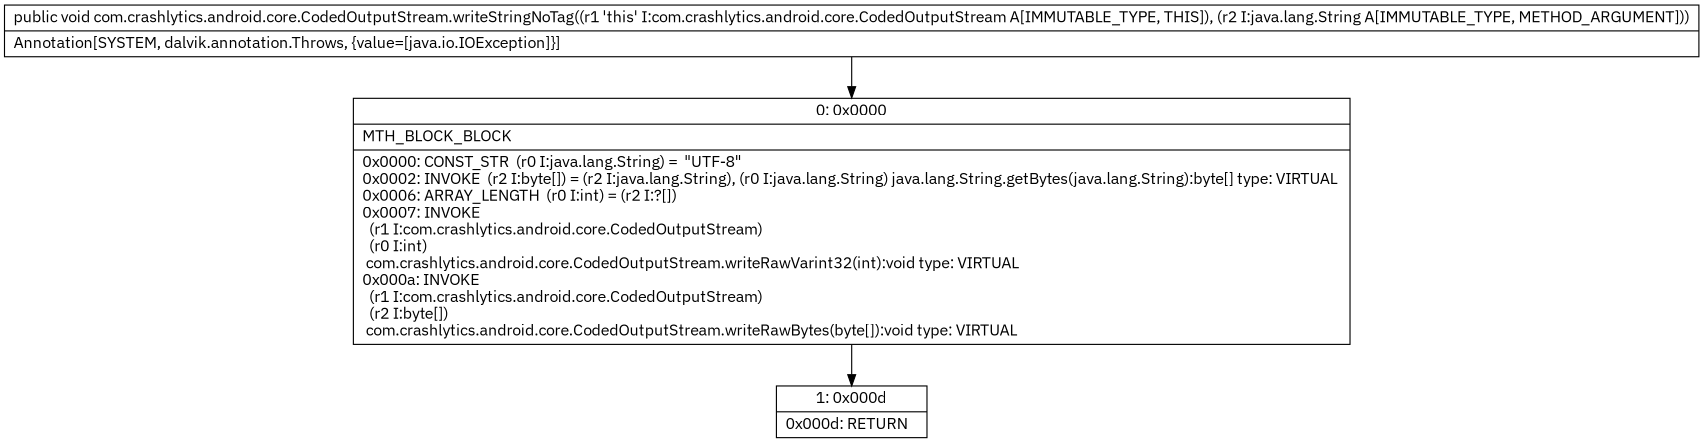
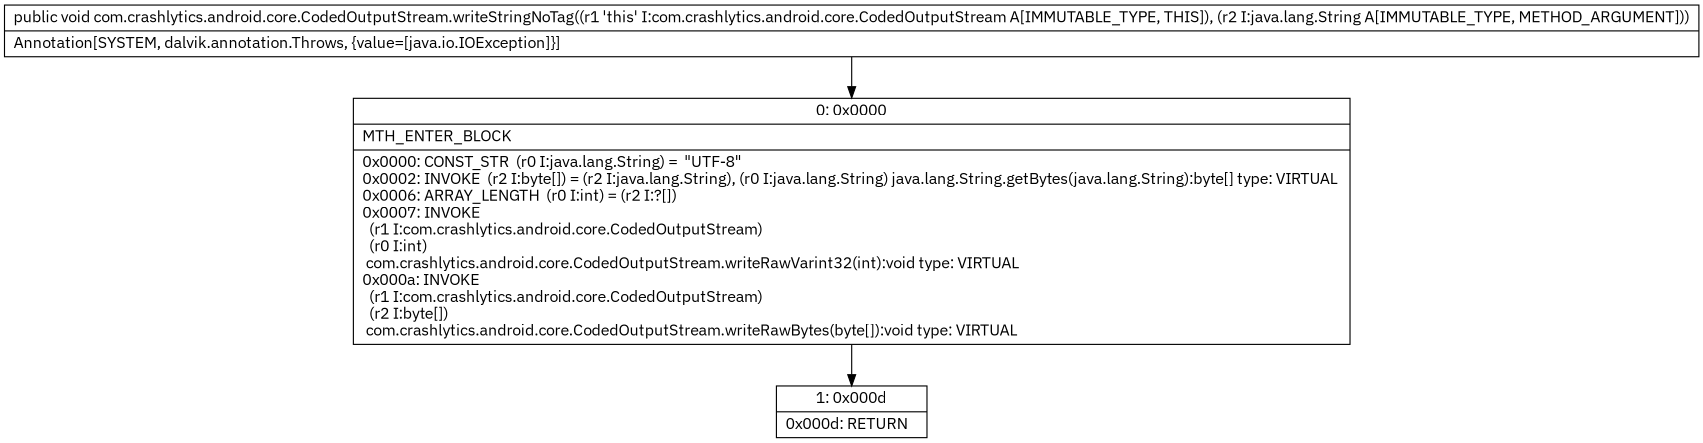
(437, 137) -> (437, 137)
